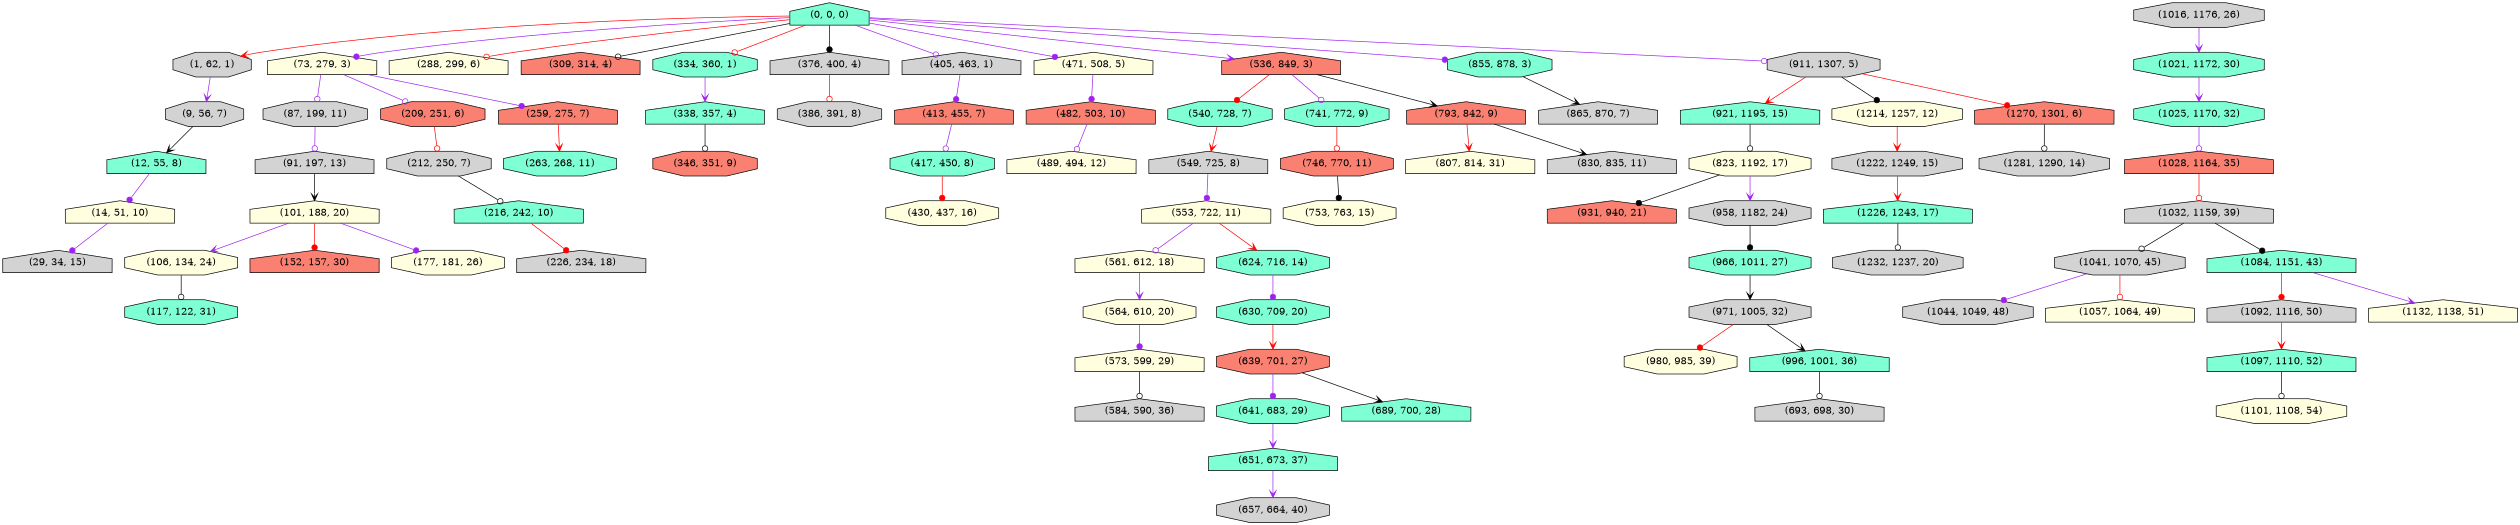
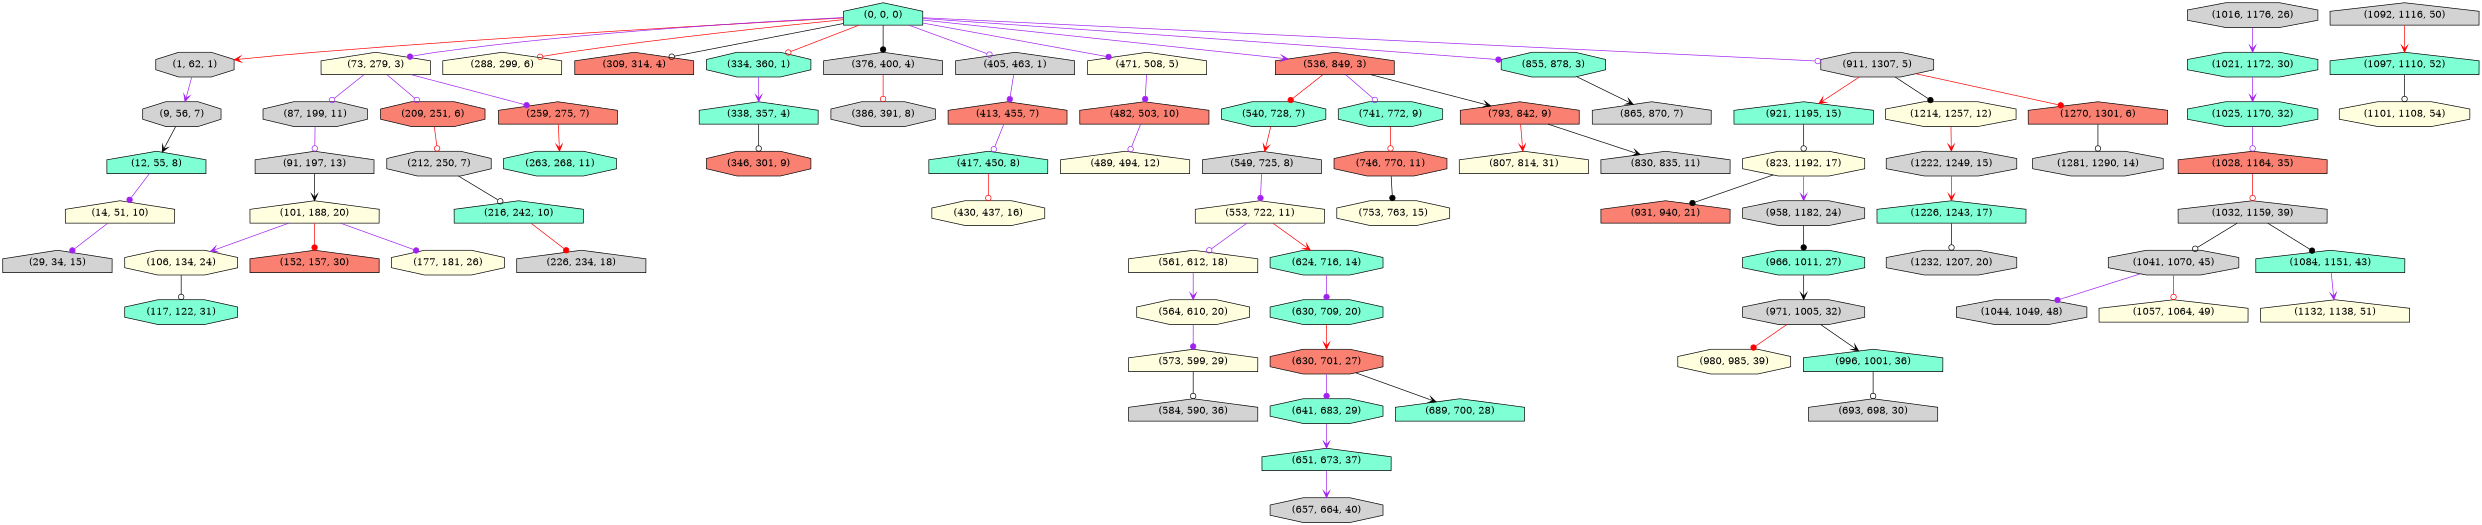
(705, 164) -> (759, 164)
(942, 164) -> (988, 164)
(942, 186) -> (988, 185)
(1898, 263) -> (1951, 263)
(2281, 284) -> none
(1273, 362) -> (1327, 362)
